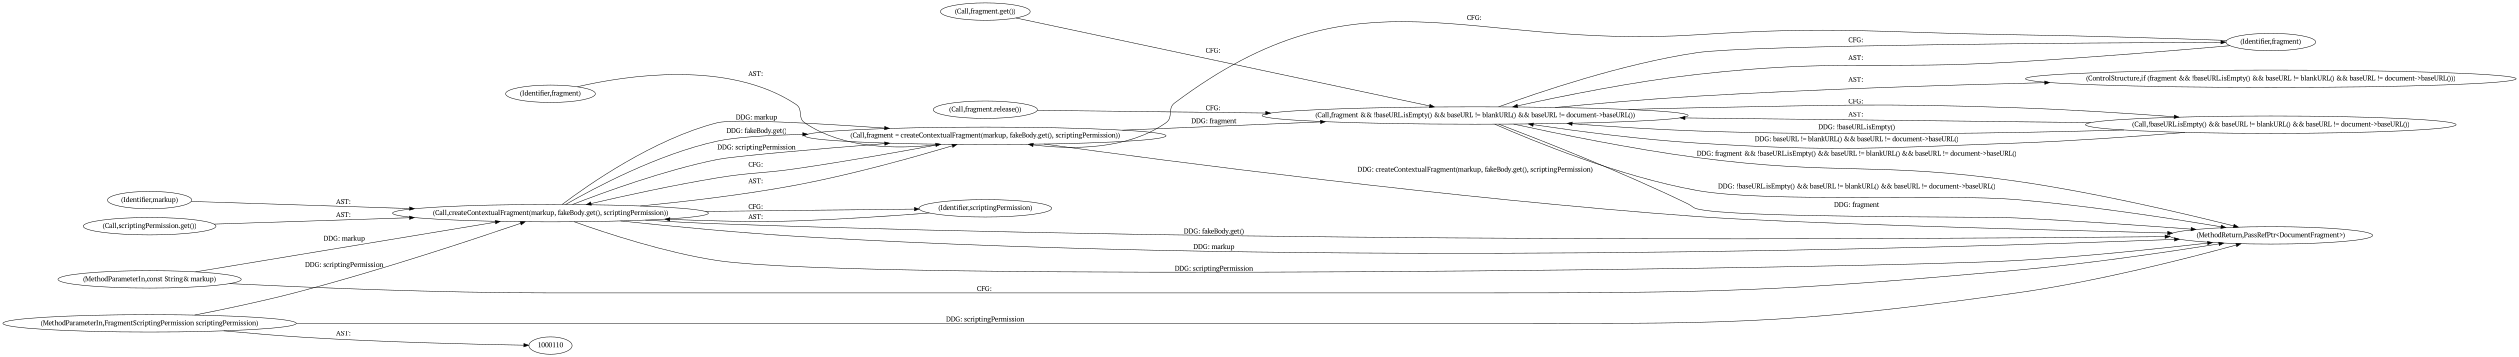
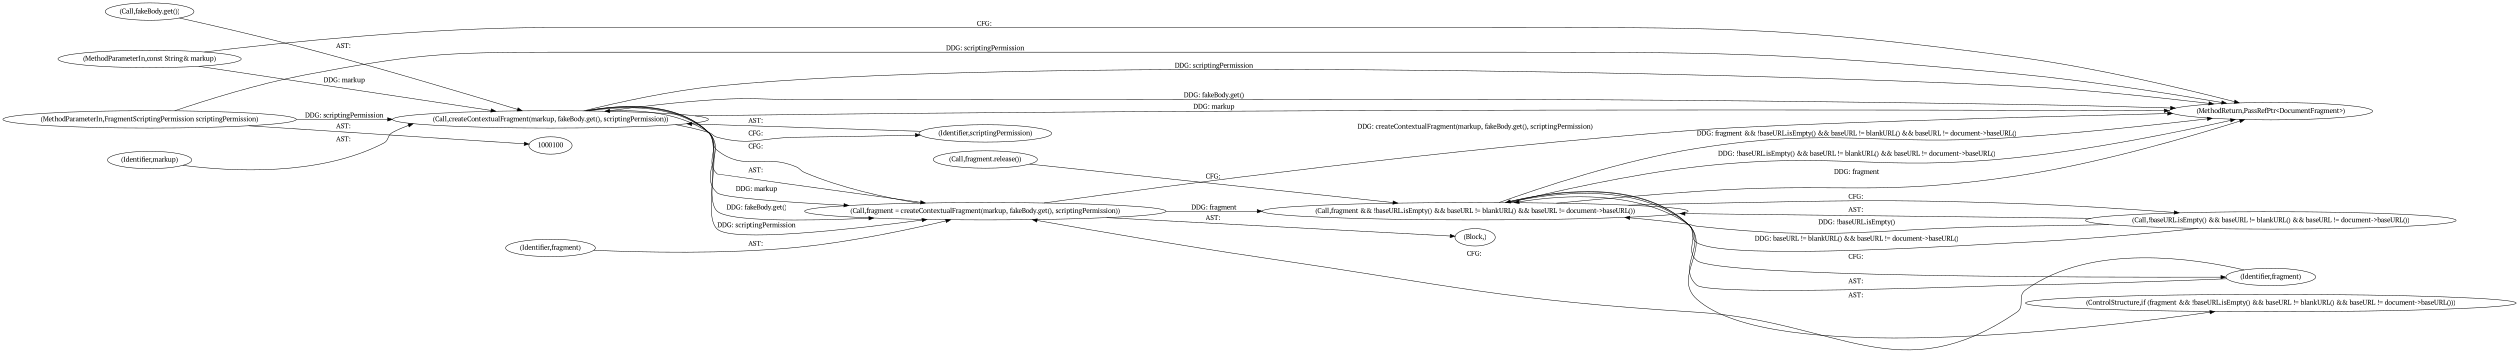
(985, 12) -> none
(150, 226) -> (150, 12)
none -> (1475, 237)
(551, 346) -> (551, 145)
